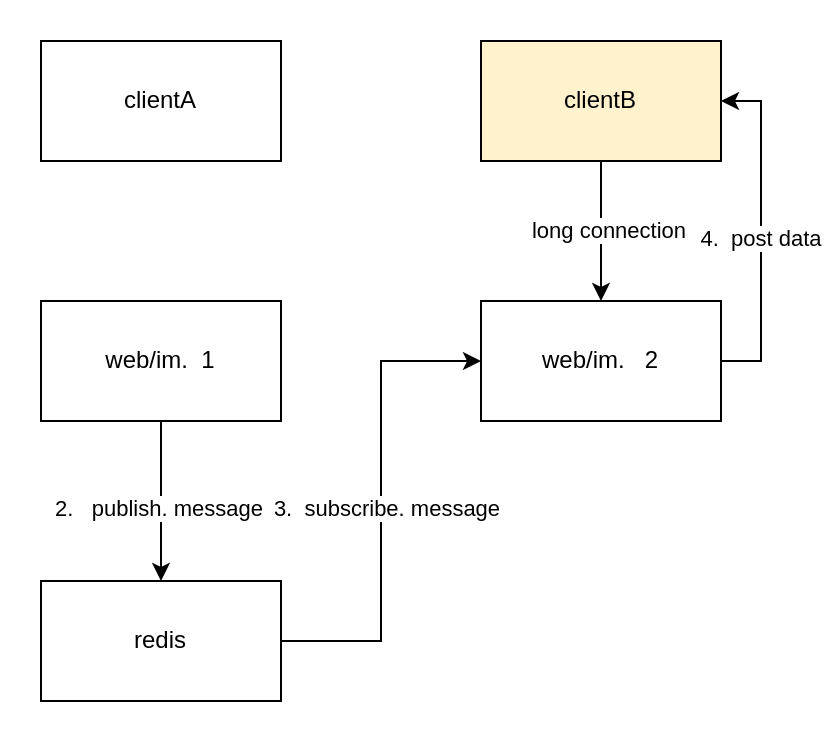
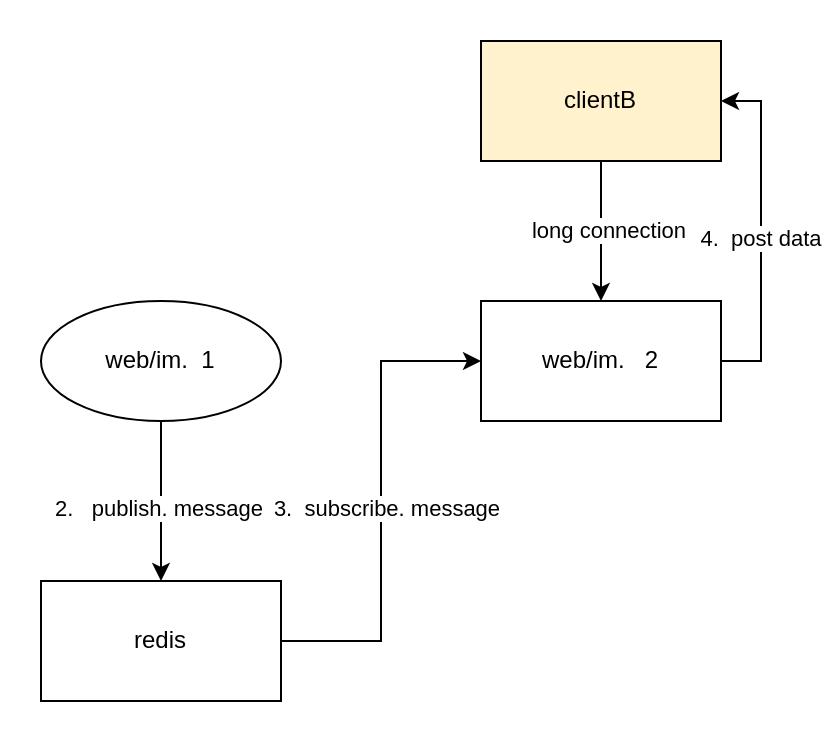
(161, 101) -> none
(161, 361) -> (161, 361)
